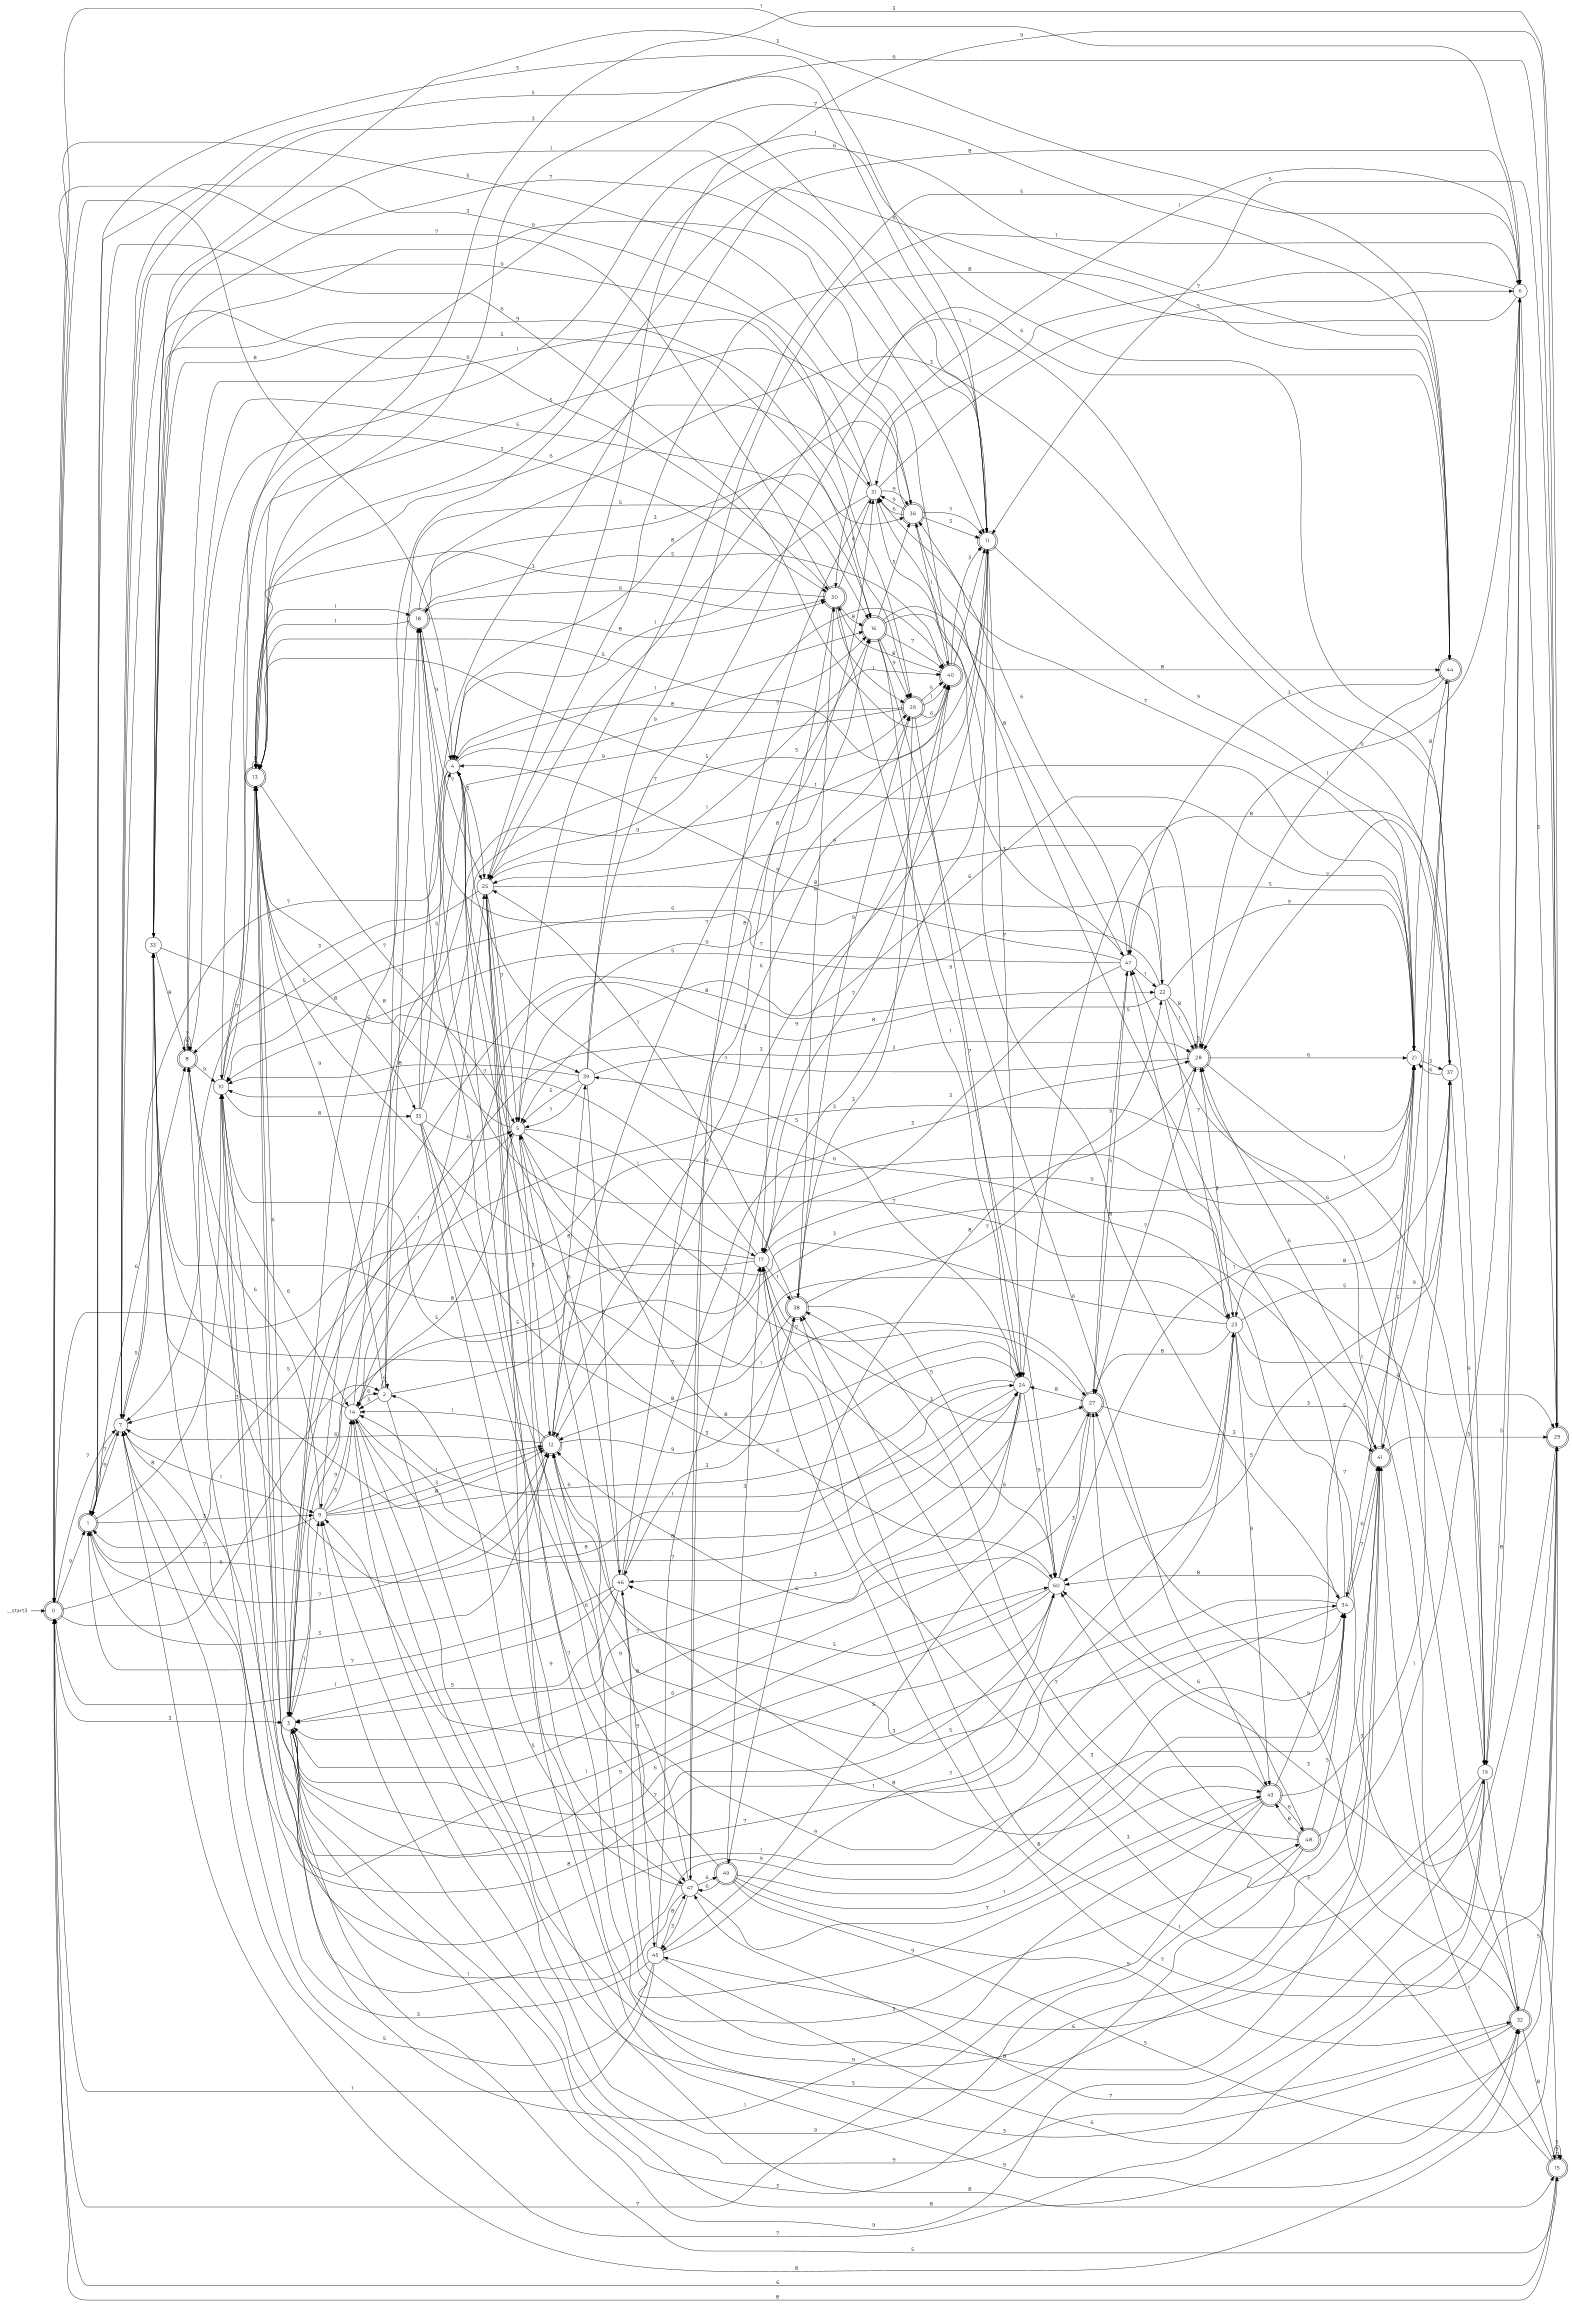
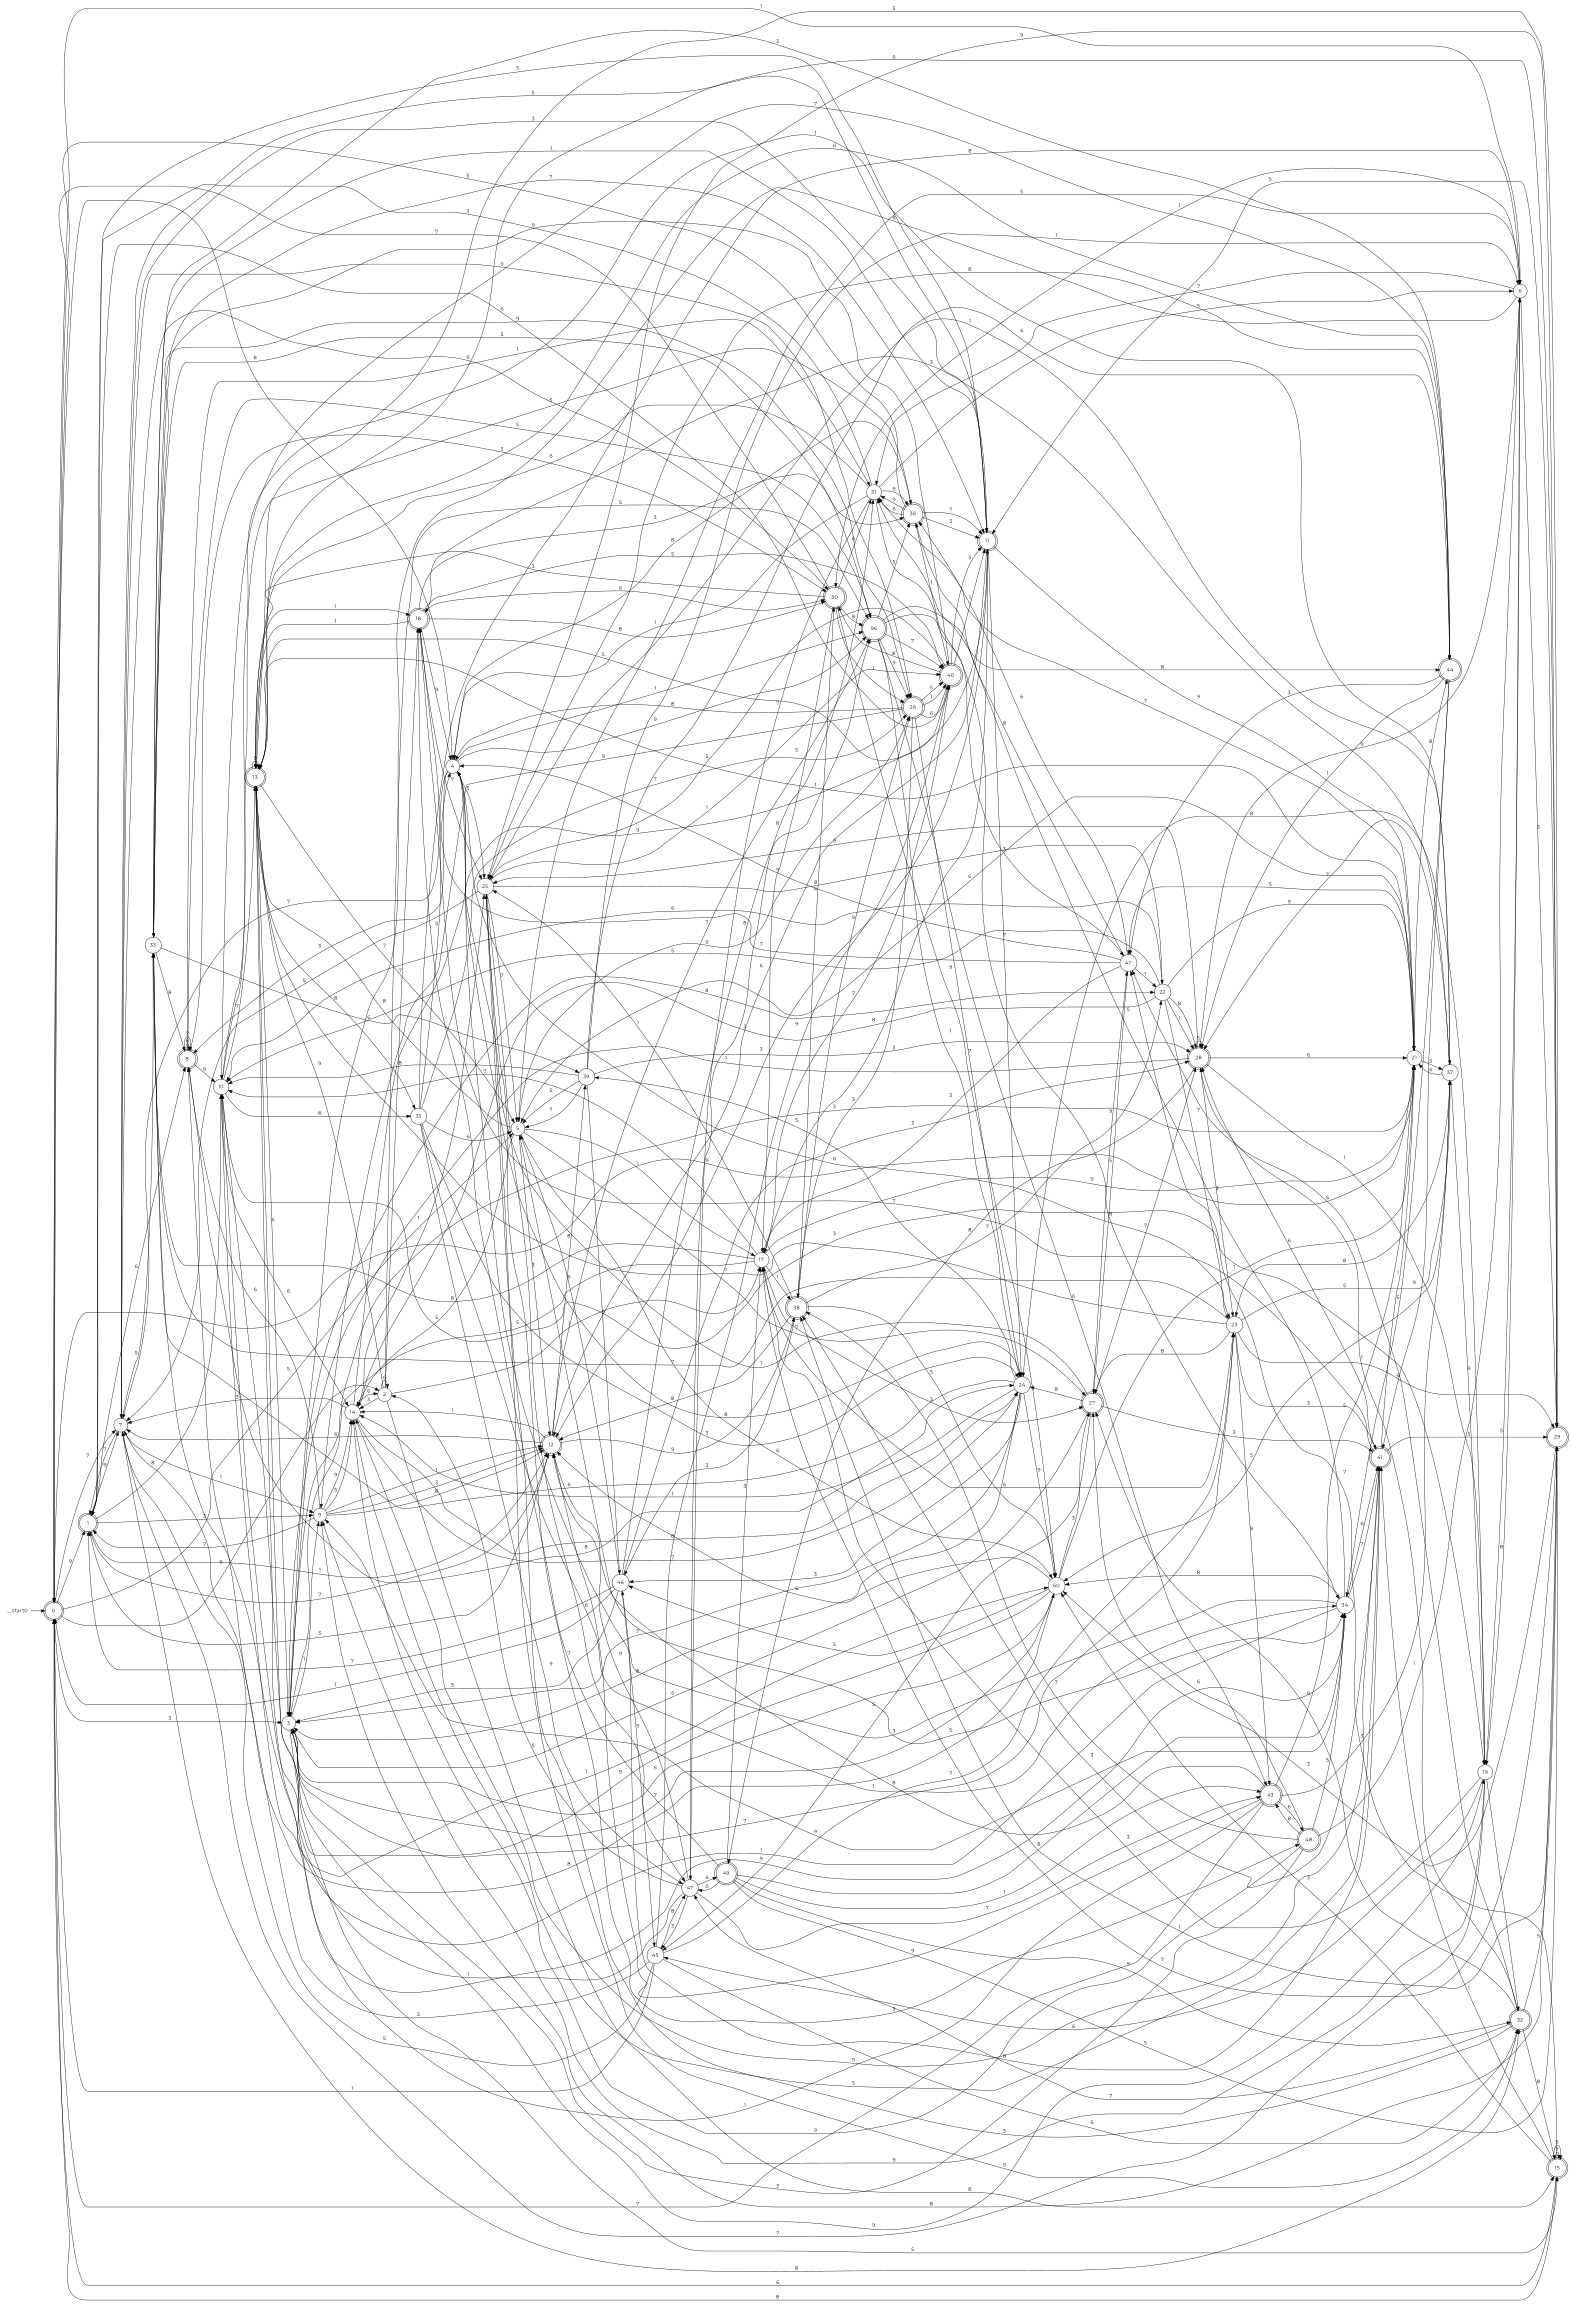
(874, 629) -> (874, 629)
(17, 1611) -> (17, 1611)
